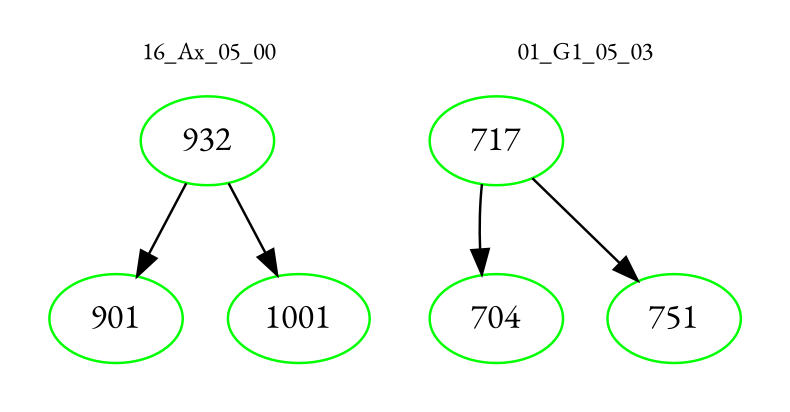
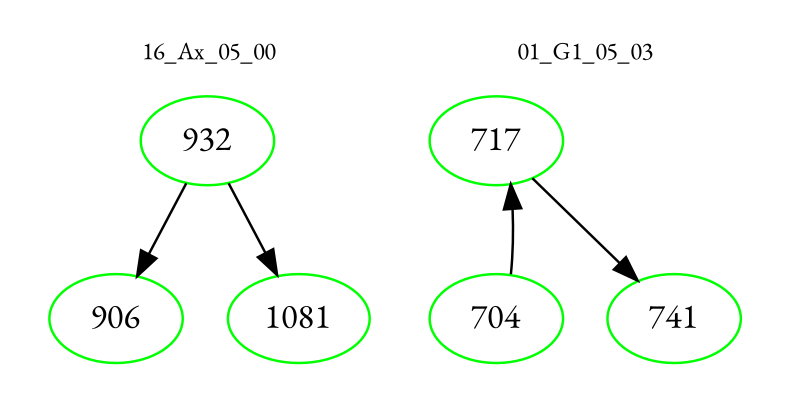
(480, 217) -> (513, 242)
(116, 319) -> (116, 319)
(299, 319) -> (299, 319)
(674, 319) -> (674, 319)
